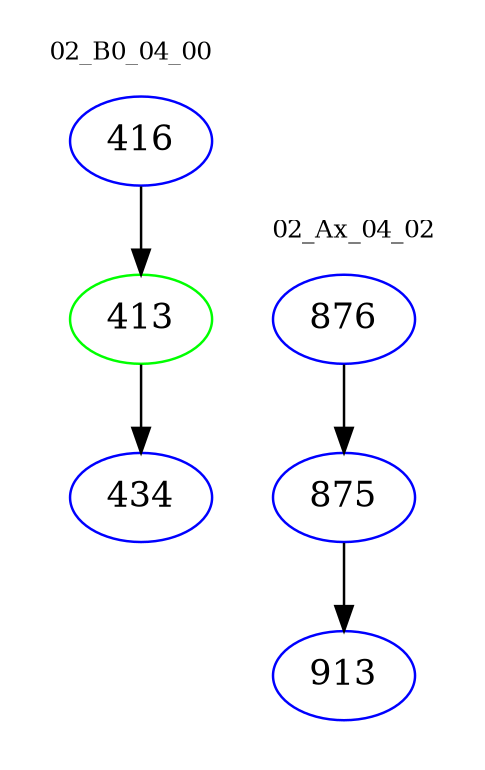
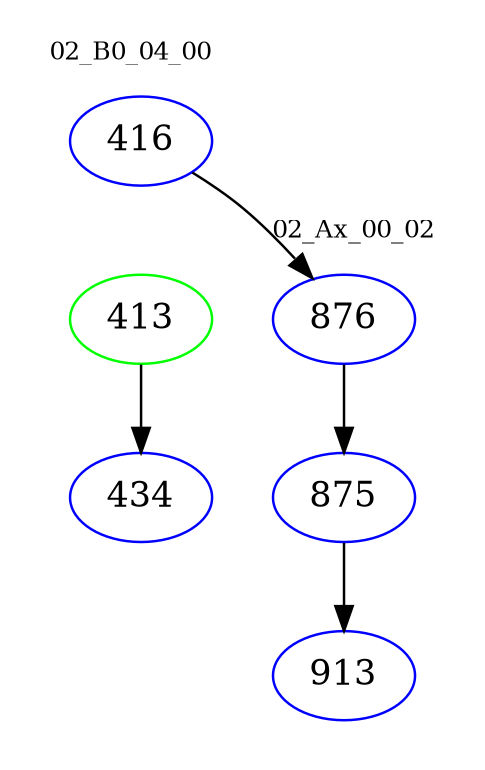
(141, 218) -> (269, 232)
(354, 231) -> (354, 231)
